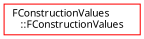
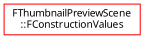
(72, 19) -> (72, 19)
